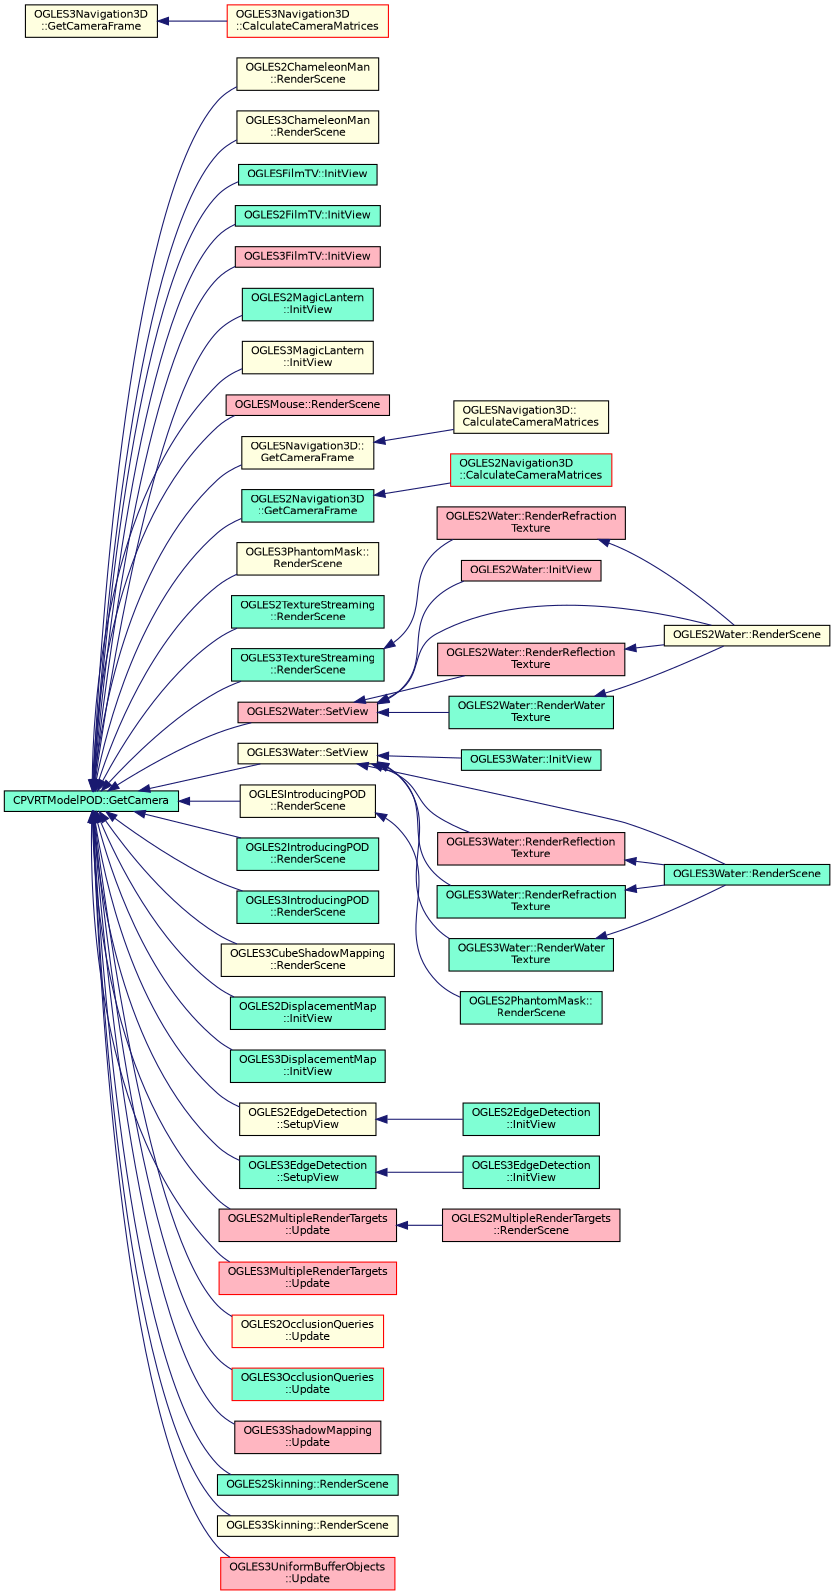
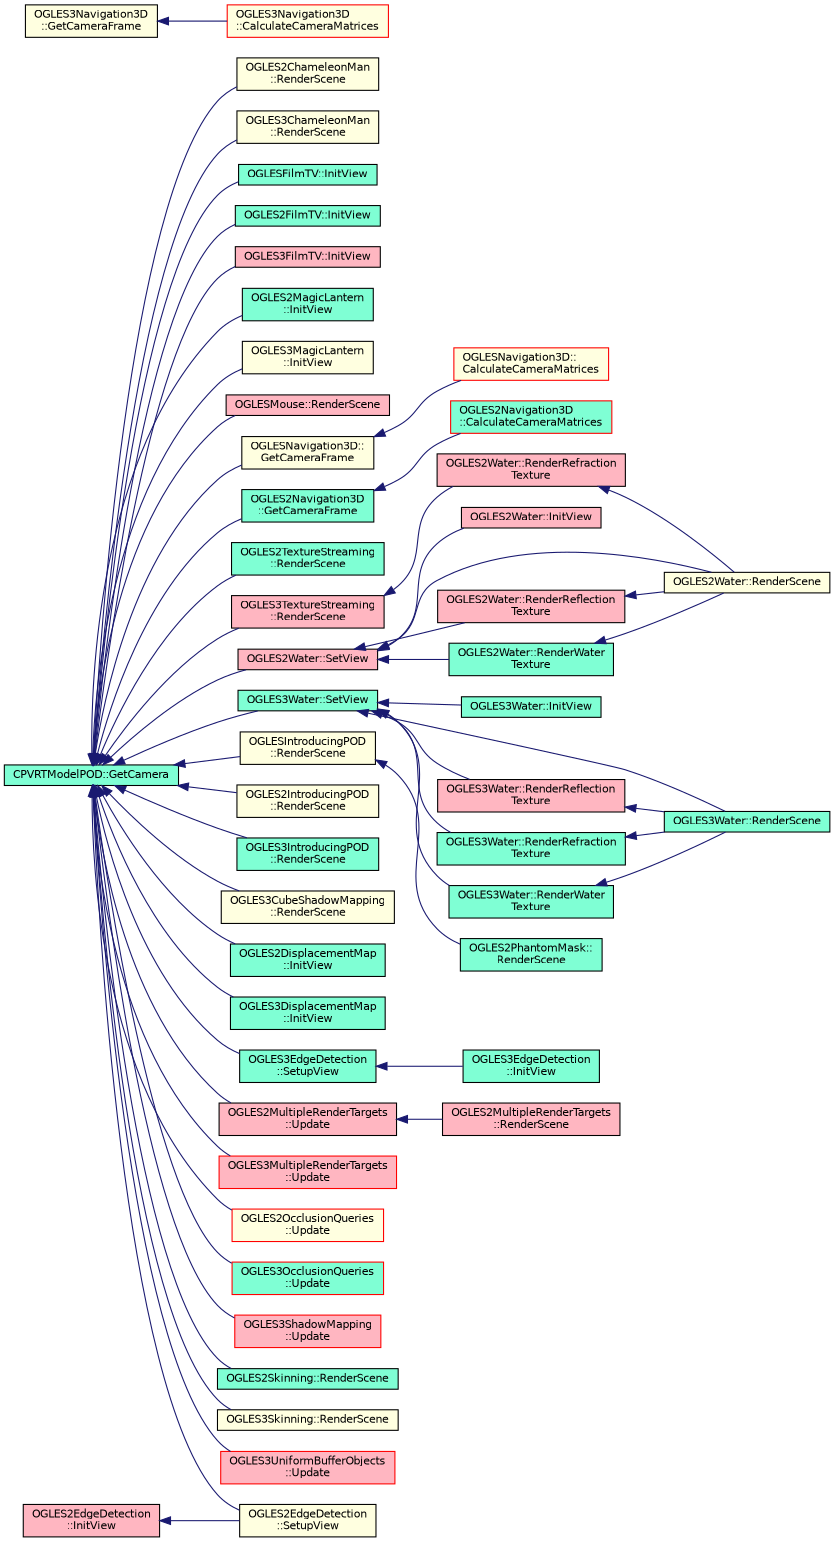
(531, 417) -> (531, 364)
(308, 559) -> none
(308, 665) -> (308, 612)
(308, 754) -> (308, 701)
(308, 854) -> (308, 801)
(425, 1119) -> (205, 1521)
(531, 1119) -> (91, 1521)
(308, 1437) -> (308, 1331)
